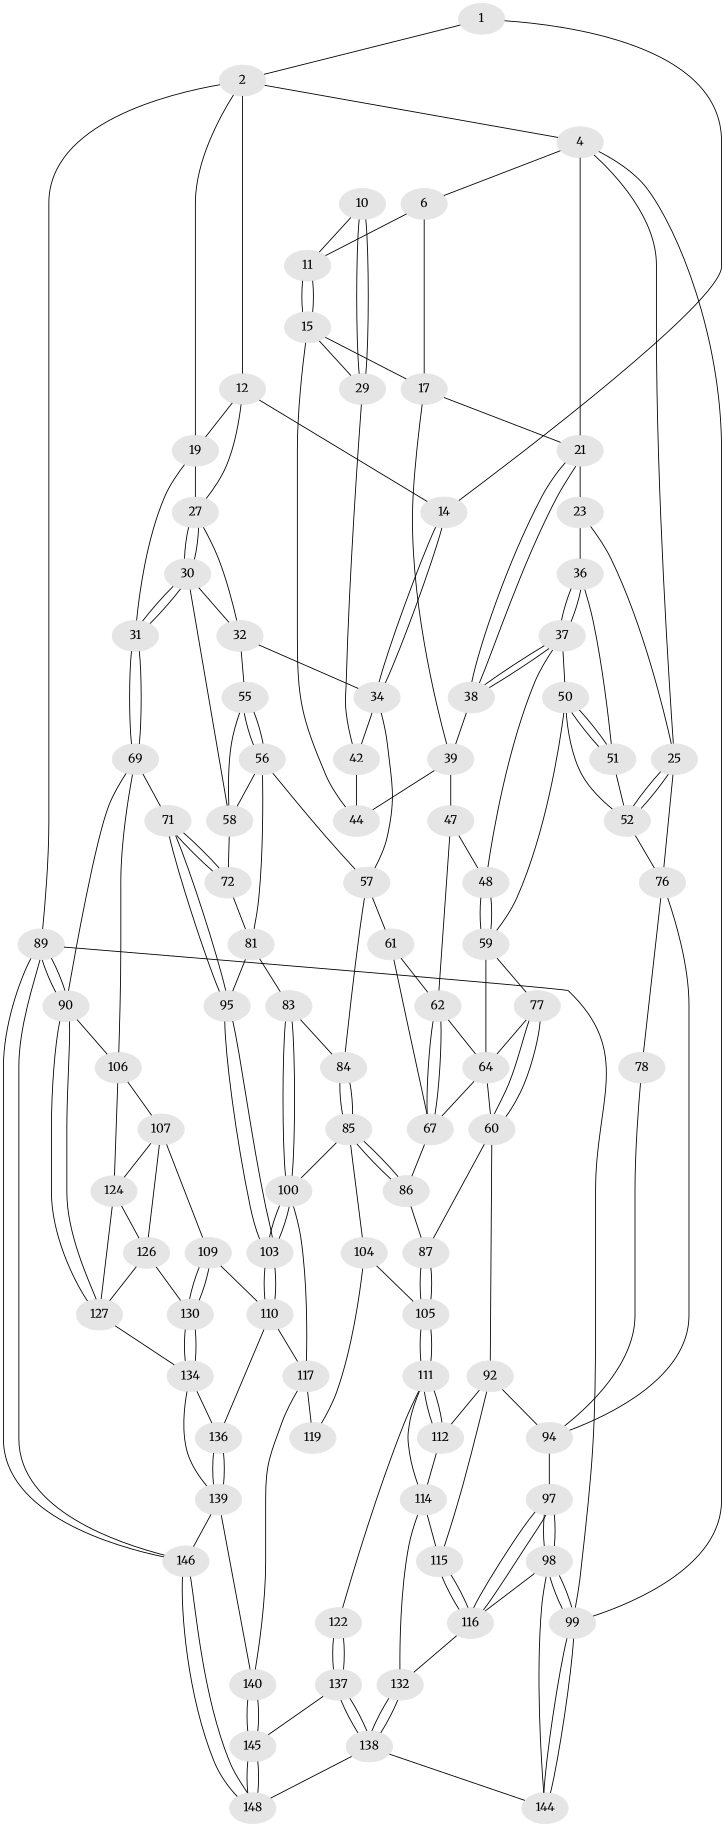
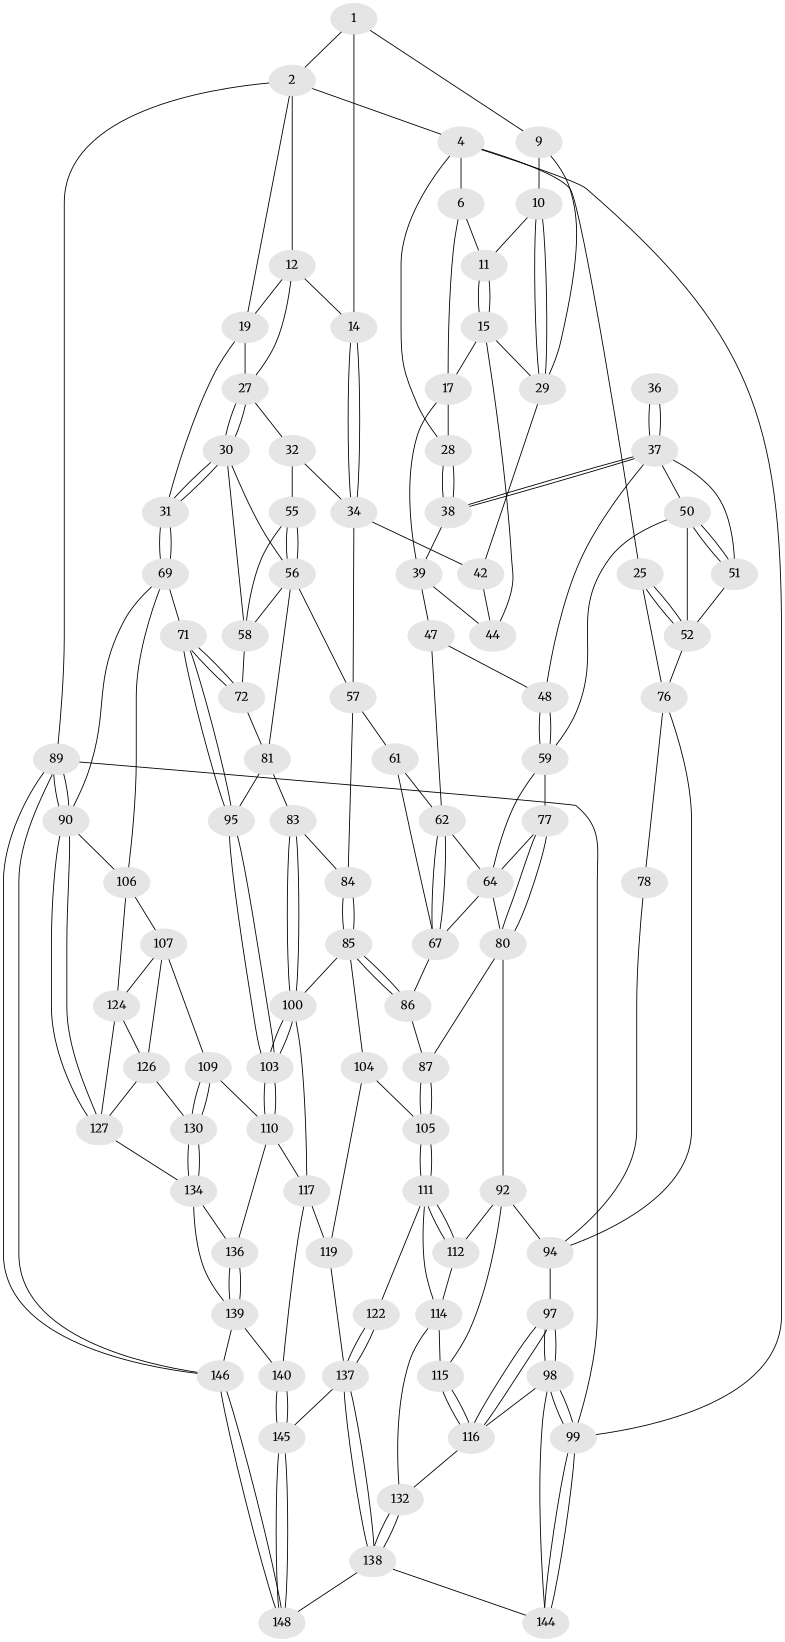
none -> (539, 142)
(580, 451) -> (448, 451)
(580, 512) -> none
(214, 605) -> (254, 515)
(601, 666) -> (720, 499)
(492, 1129) -> (503, 944)
none -> (337, 1315)
